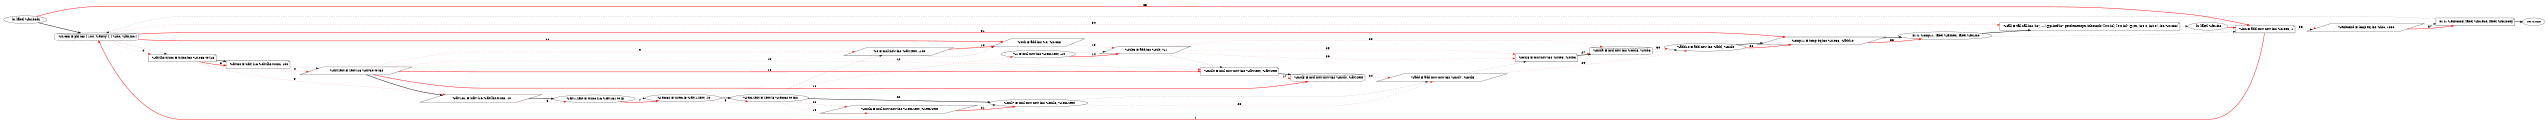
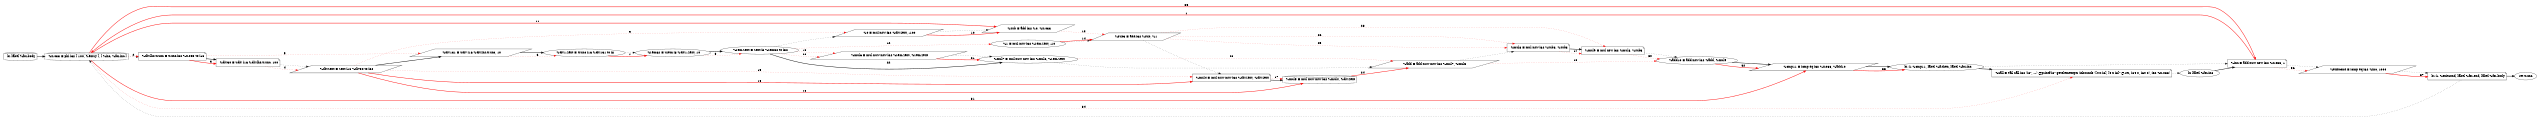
(1142, 7) -> (1176, 7)
(25, 20) -> (20, 56)
(2230, 27) -> (2224, 69)
(1621, 51) -> (1613, 51)
(1376, 78) -> (1379, 72)
